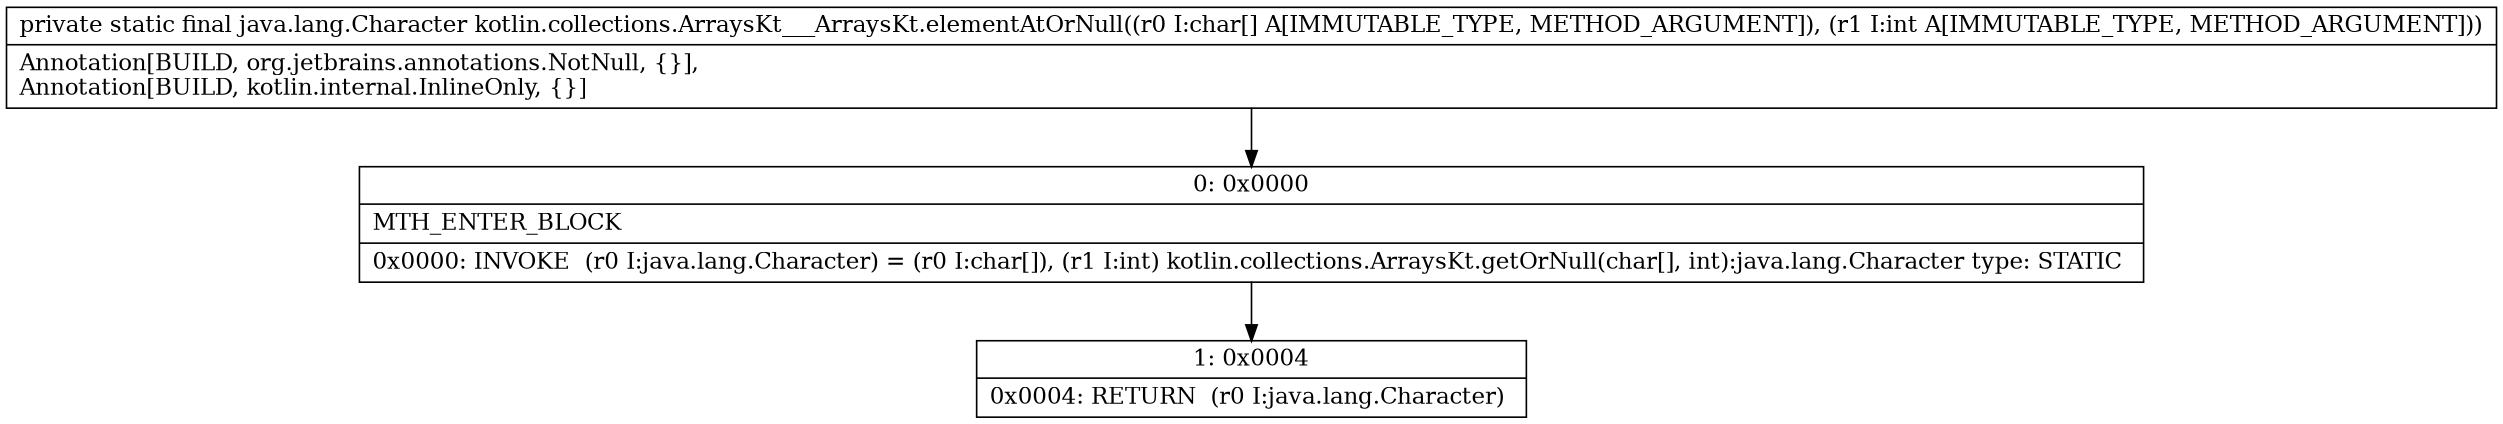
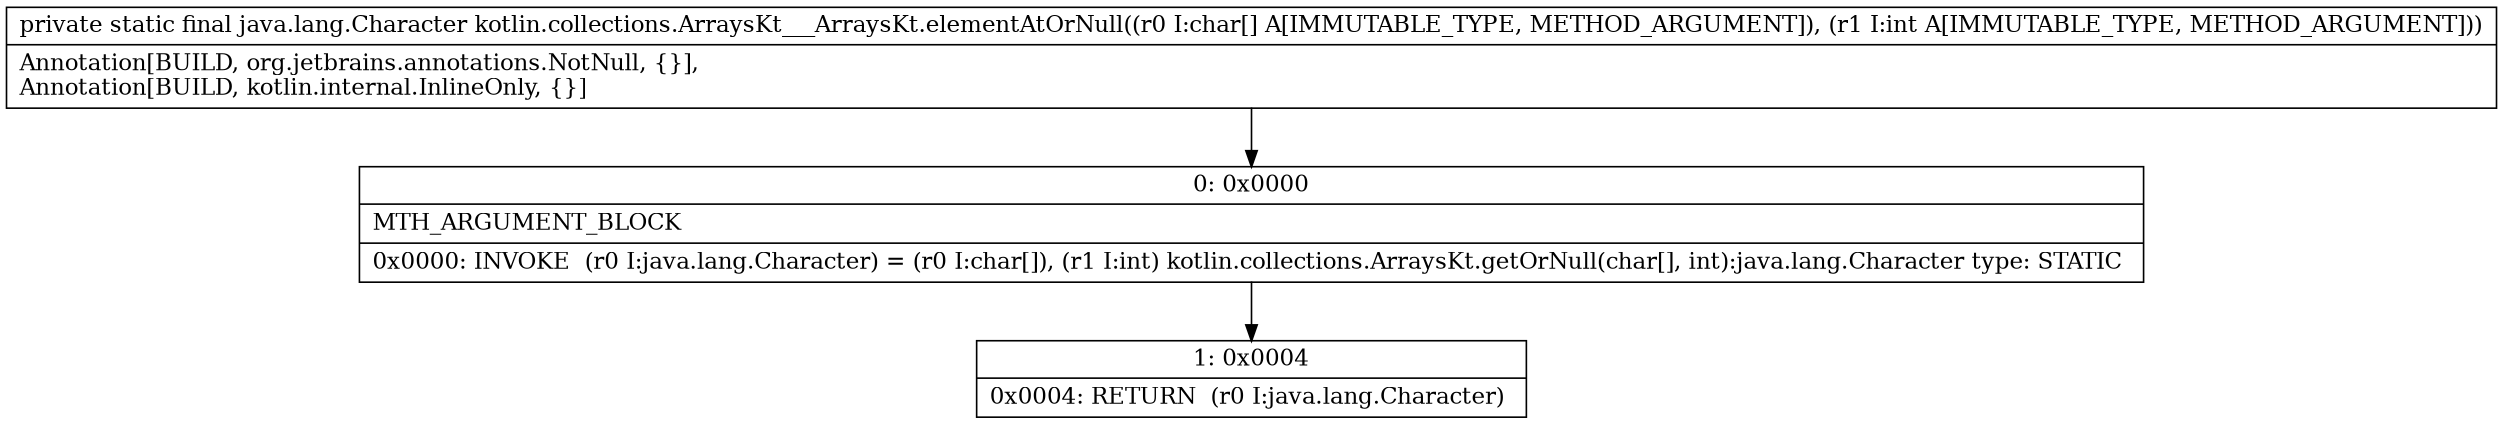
(498, 223) -> (527, 223)
